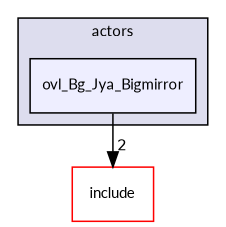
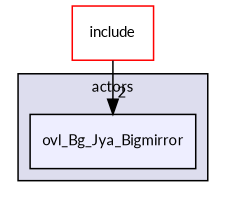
(113, 135) -> (113, 83)
